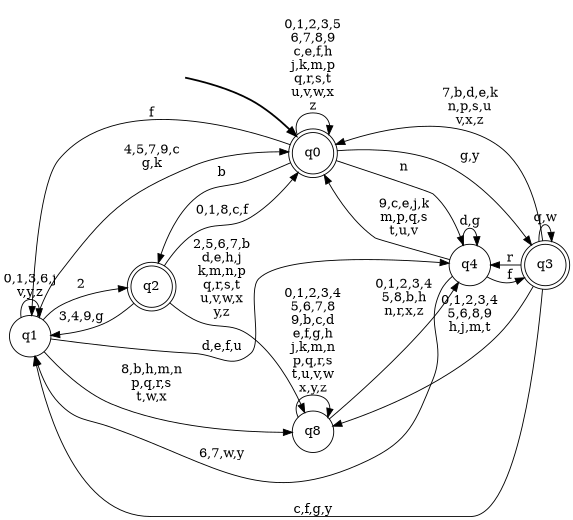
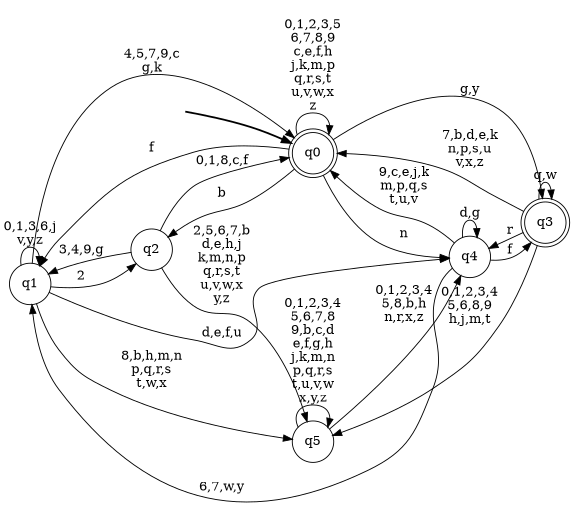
(152, 287) -> (152, 250)
(313, 432) -> (313, 442)
(333, 516) -> none
